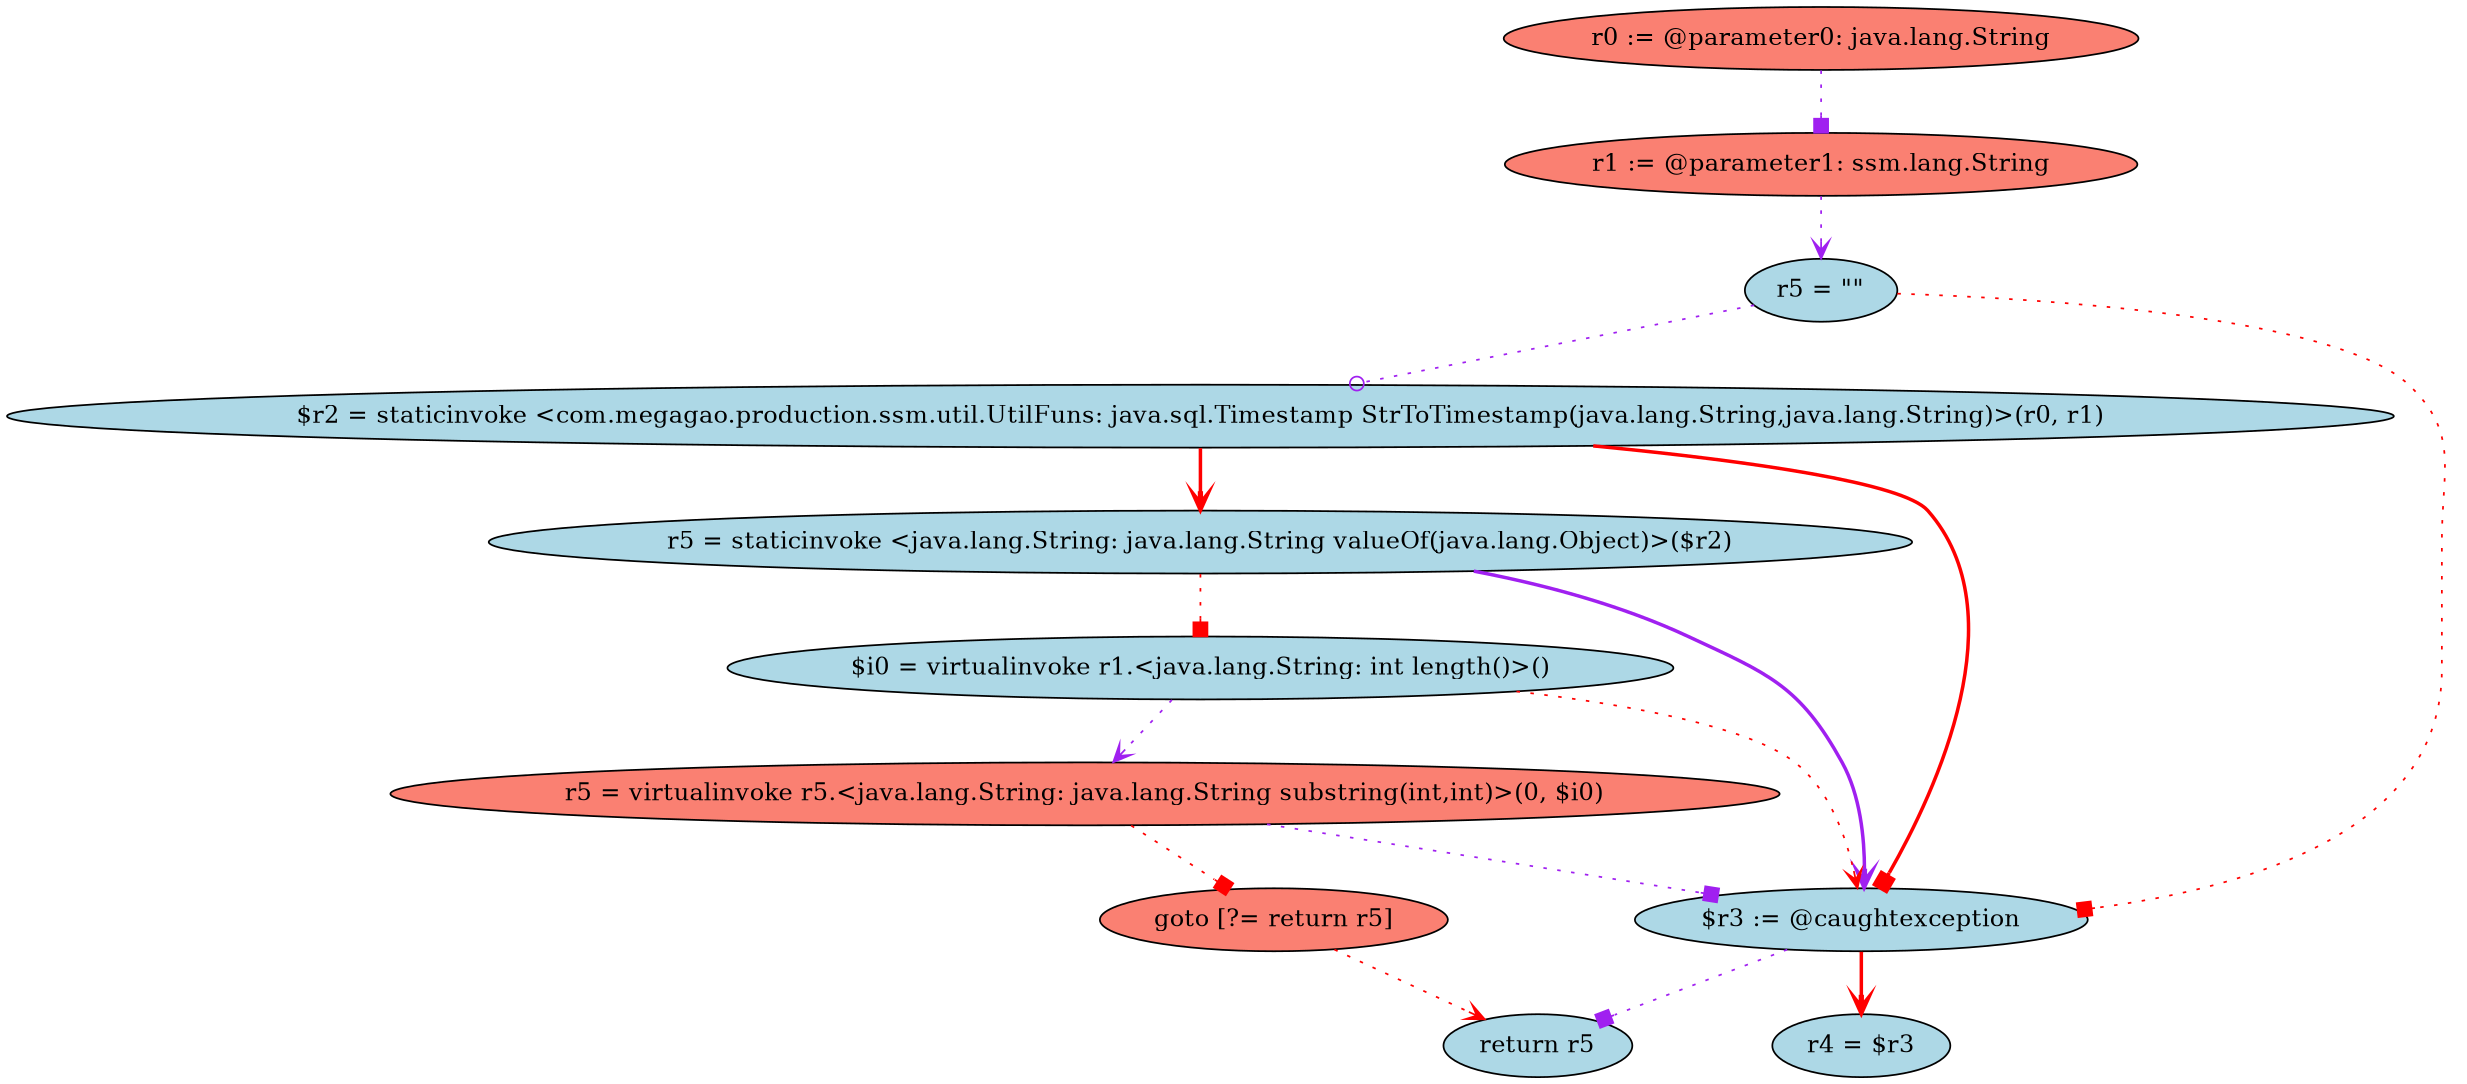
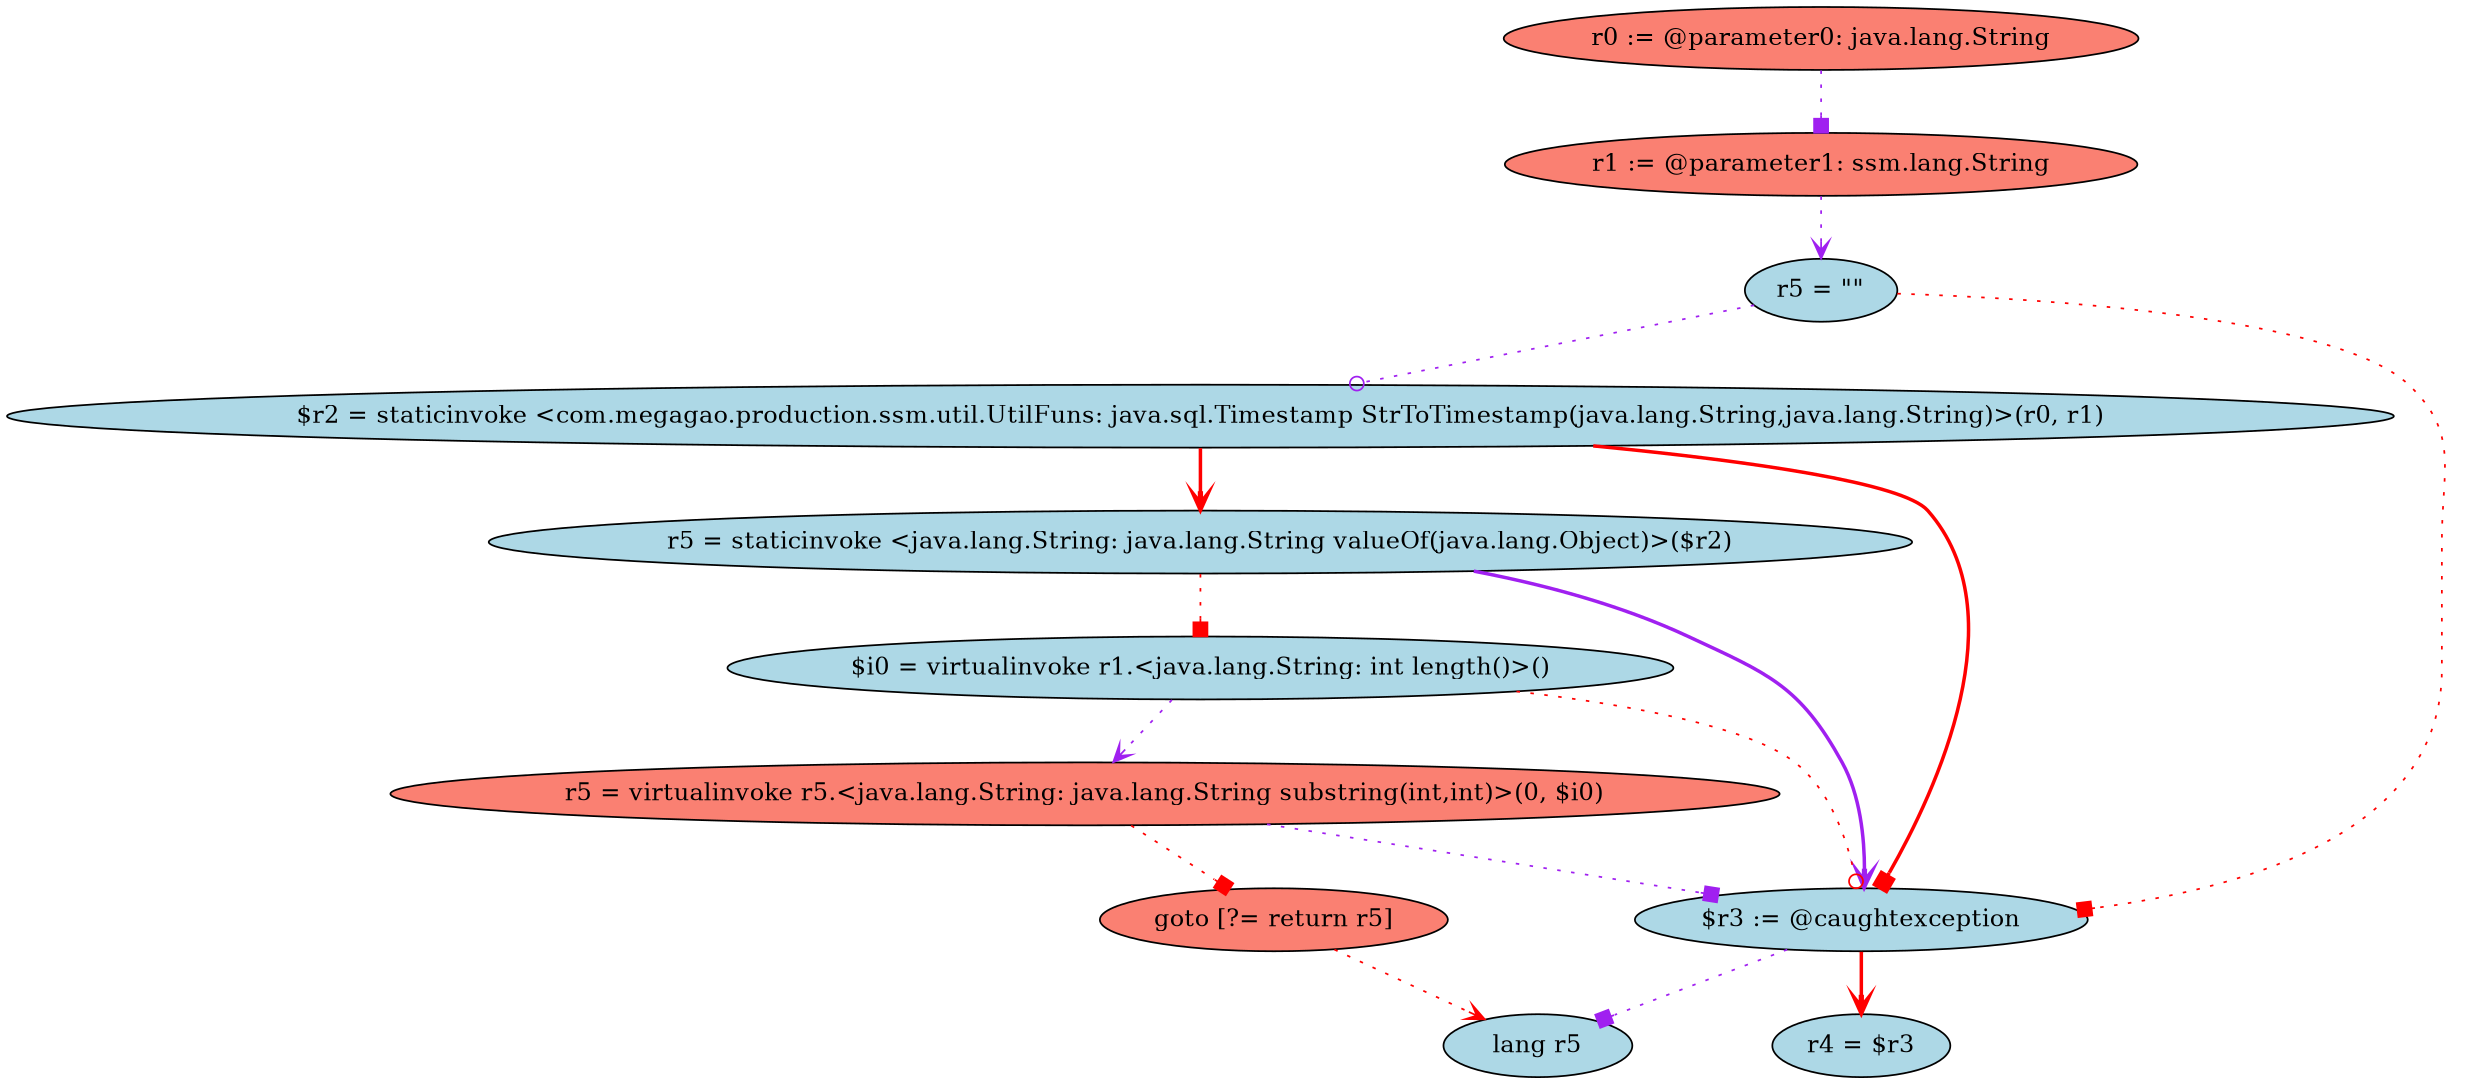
(1722, 730) -> (1722, 730)
(1538, 1046) -> (1538, 1046)
